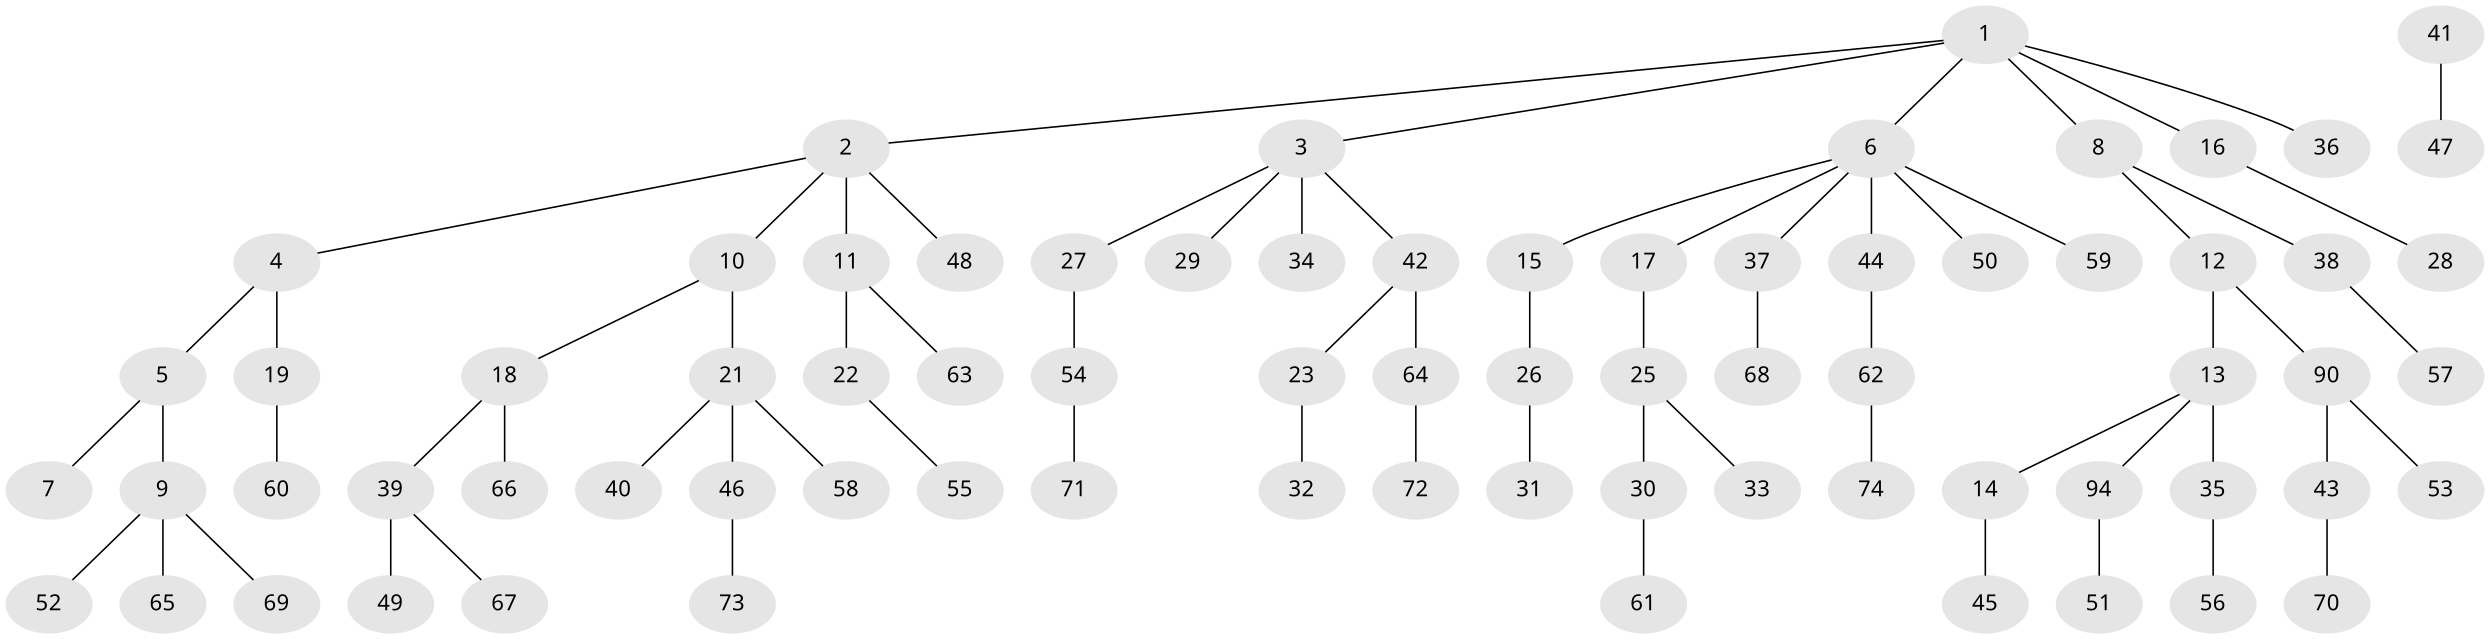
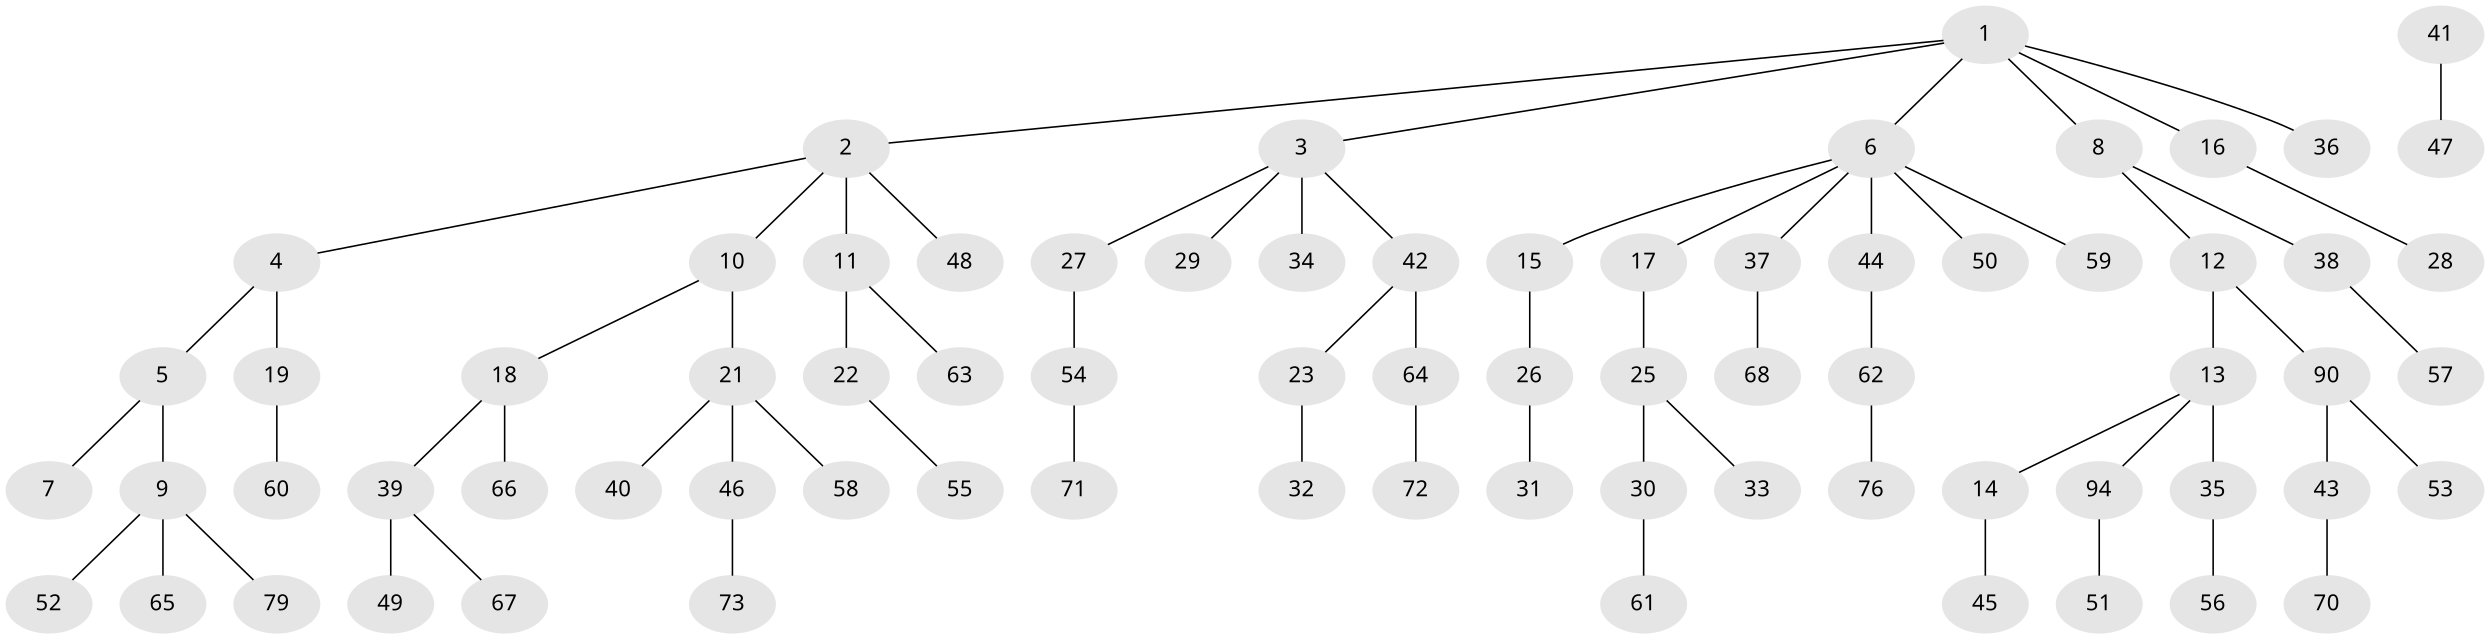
(1871, 490) -> (1871, 490)
(277, 604) -> (277, 604)
